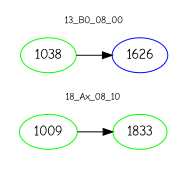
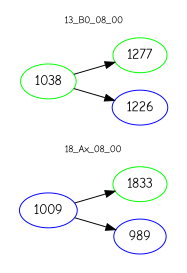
none -> (140, 55)
(140, 55) -> (140, 108)
(93, 97) -> (93, 150)
(48, 132) -> (48, 210)
none -> (140, 237)
